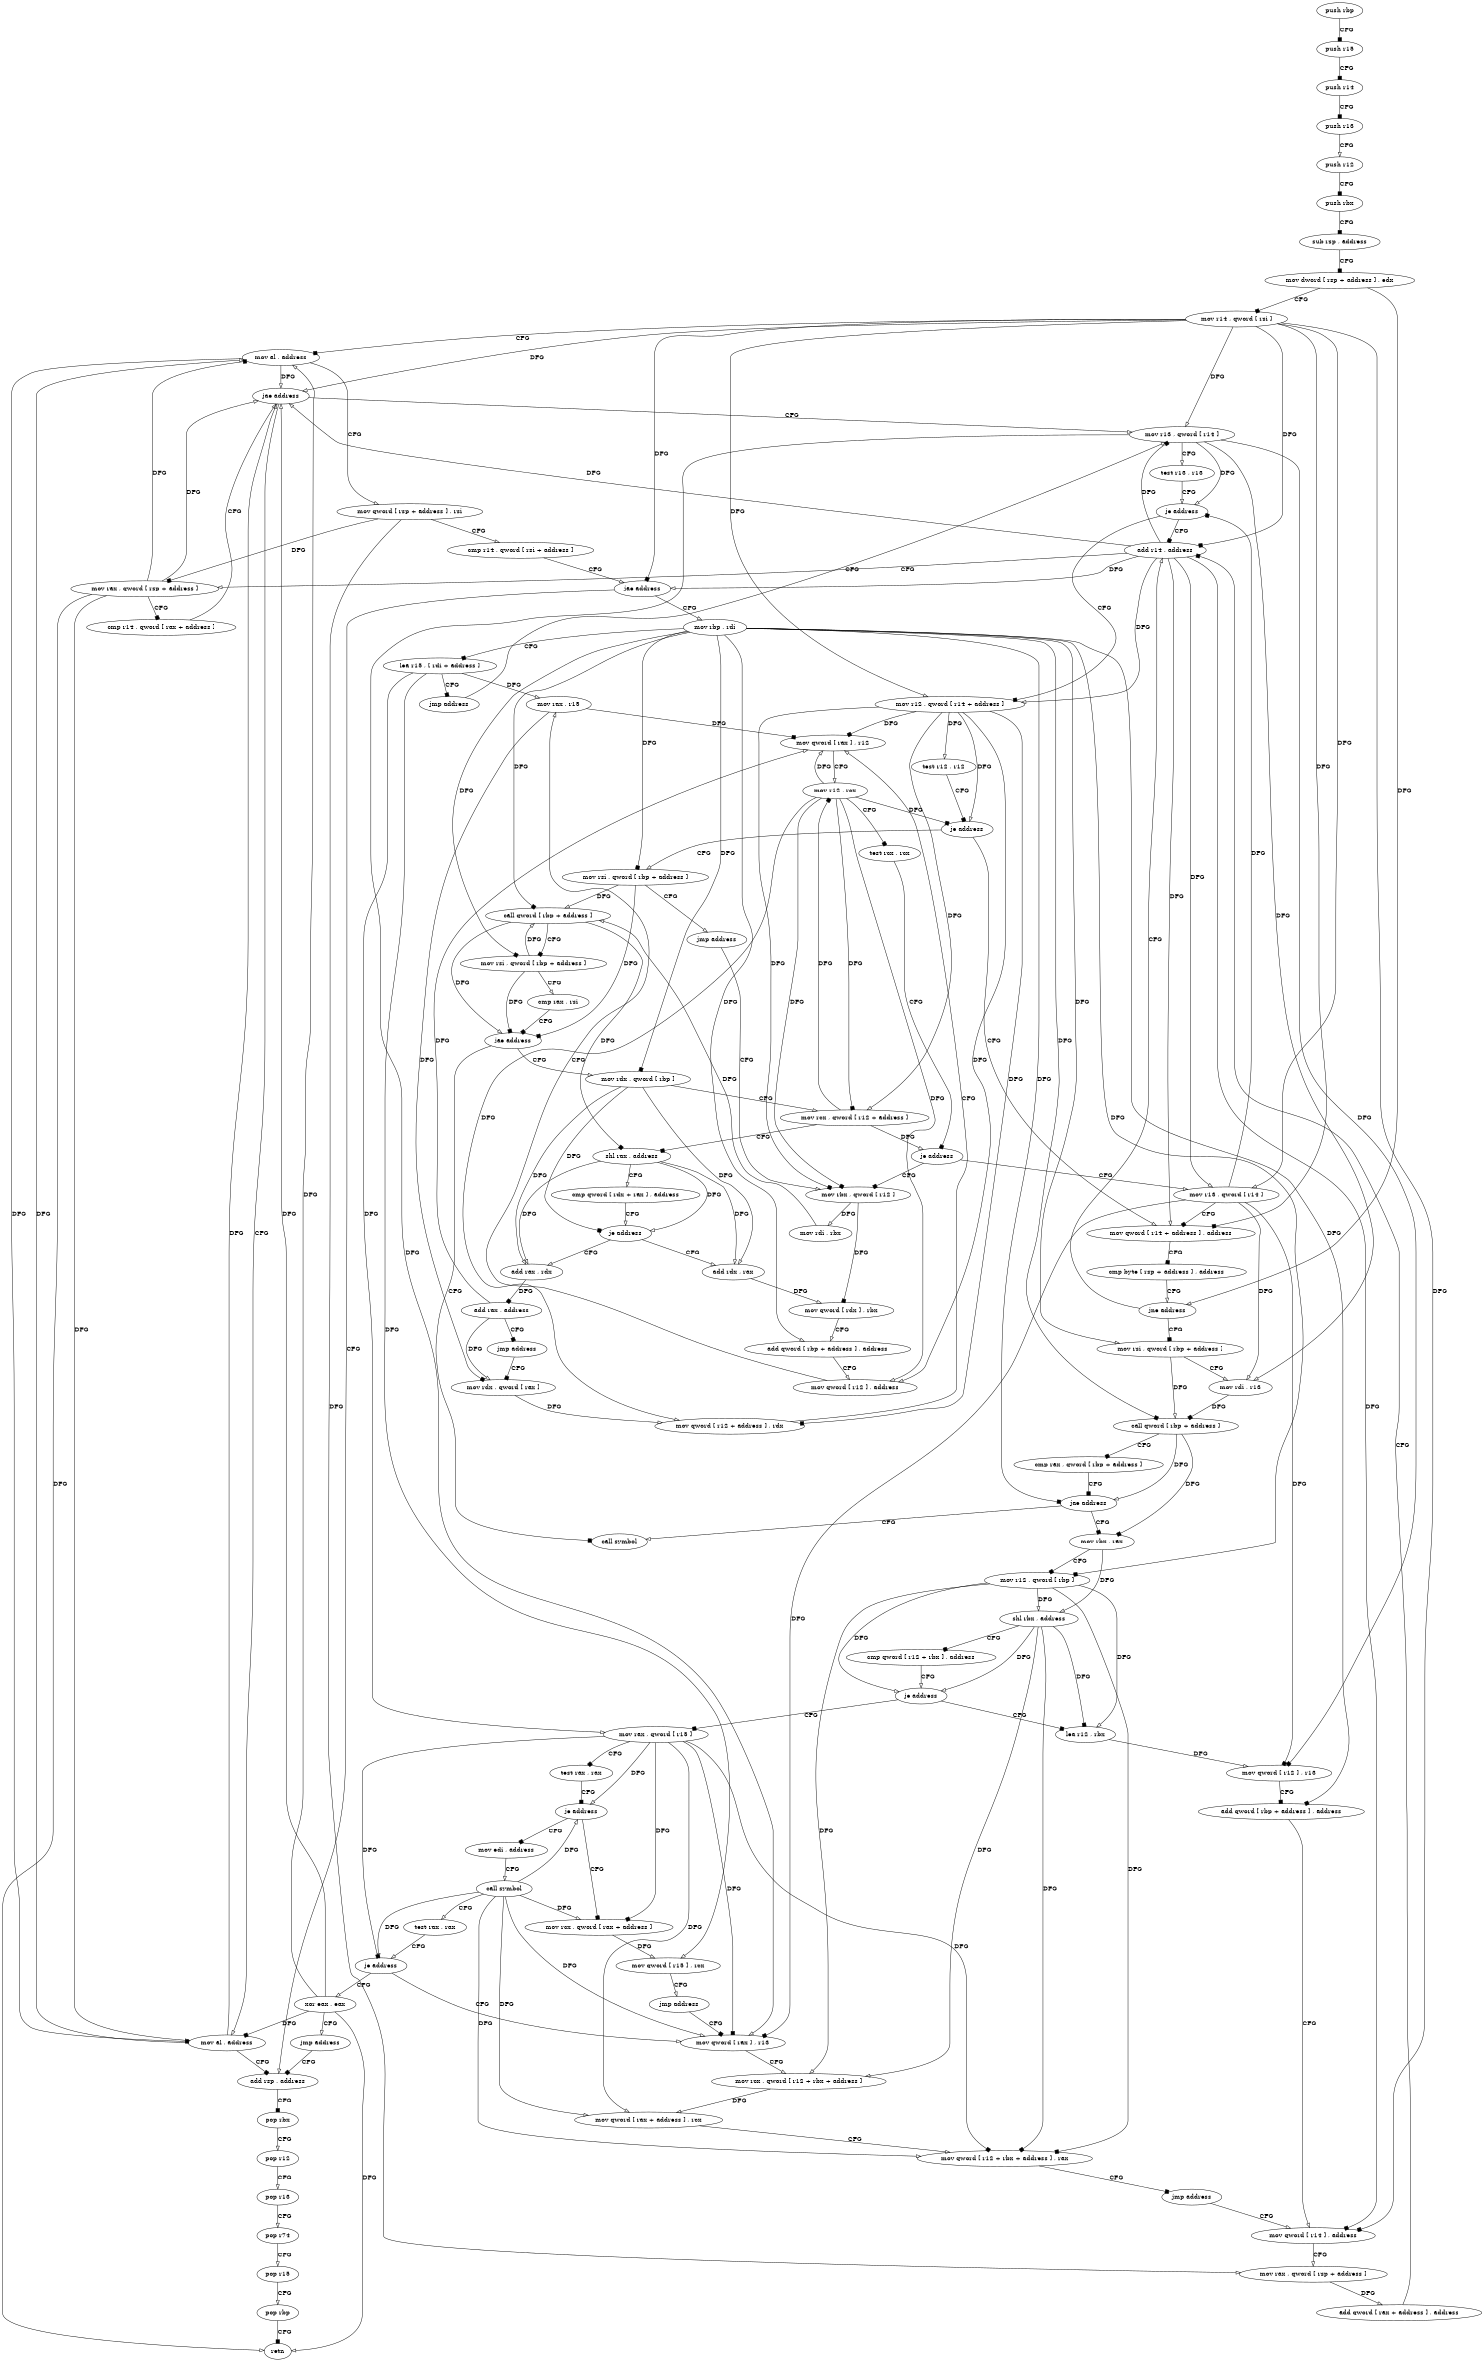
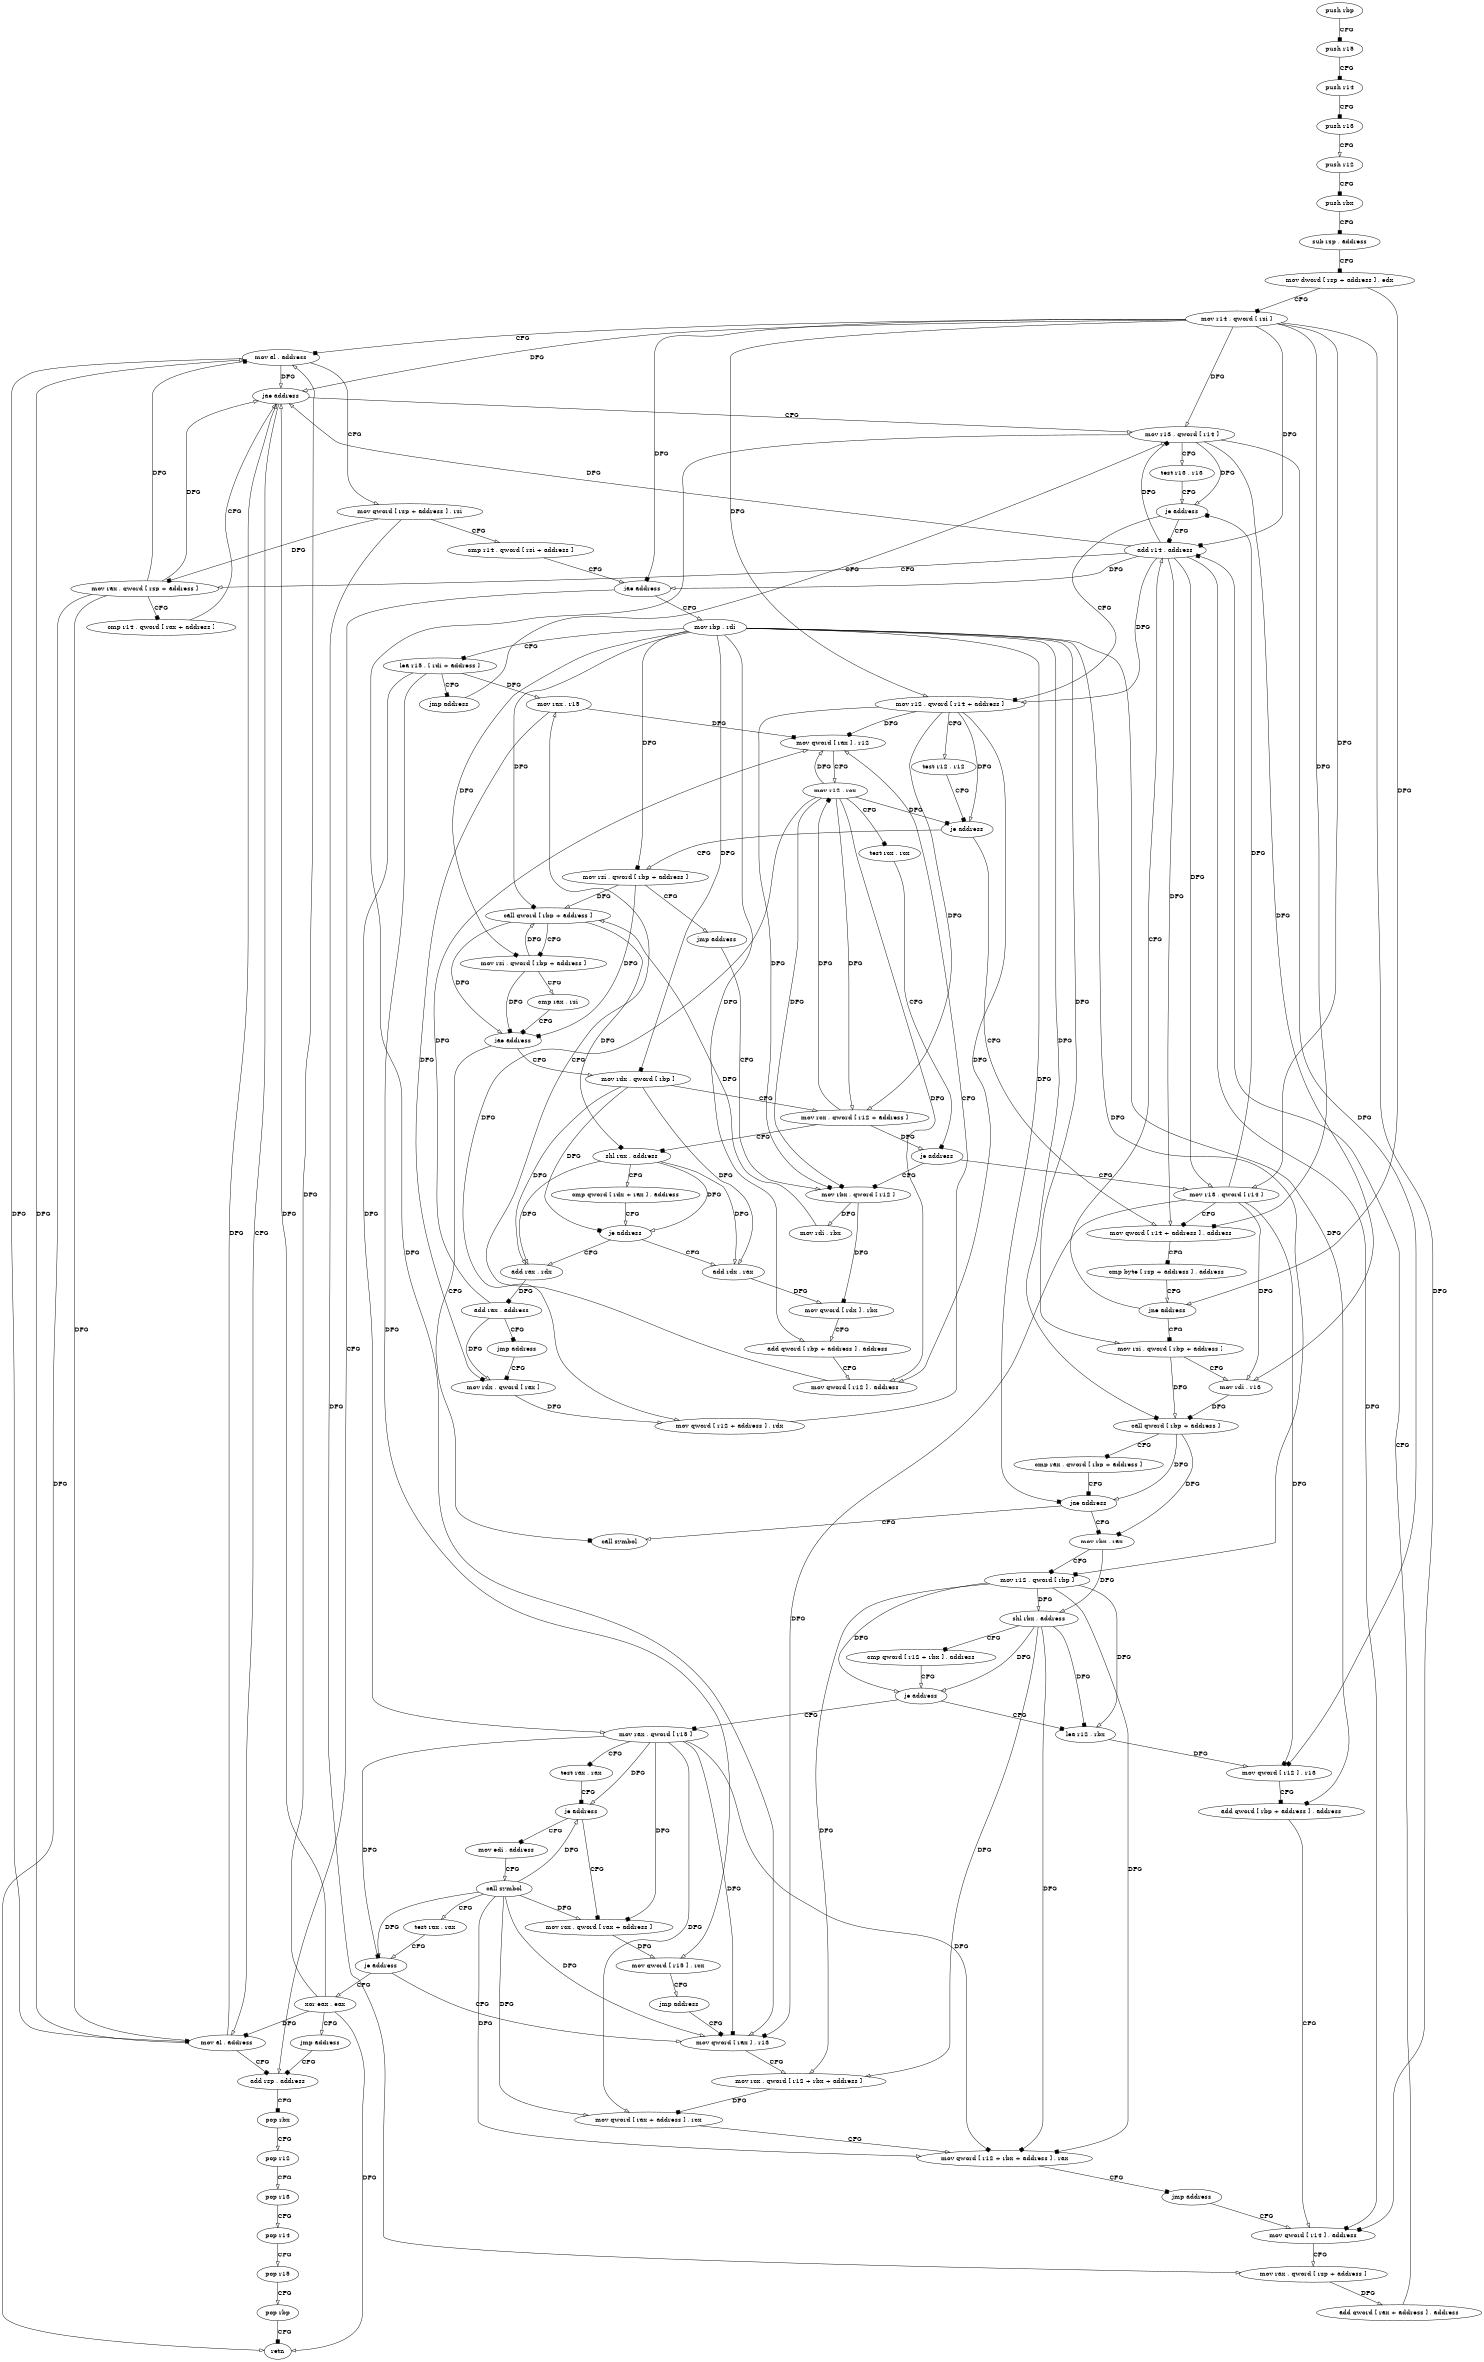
(955, 724) -> (955, 724)
(848, 952) -> (848, 952)
(1002, 1127) -> none
(726, 2100) -> (726, 2100)
(278, 2236) -> (278, 2236)
